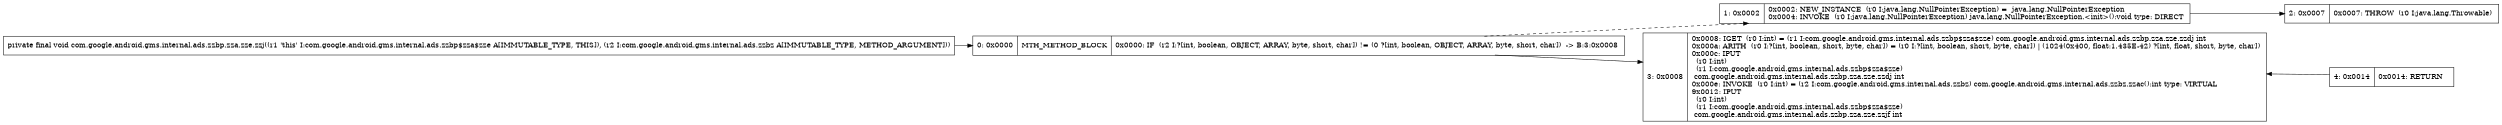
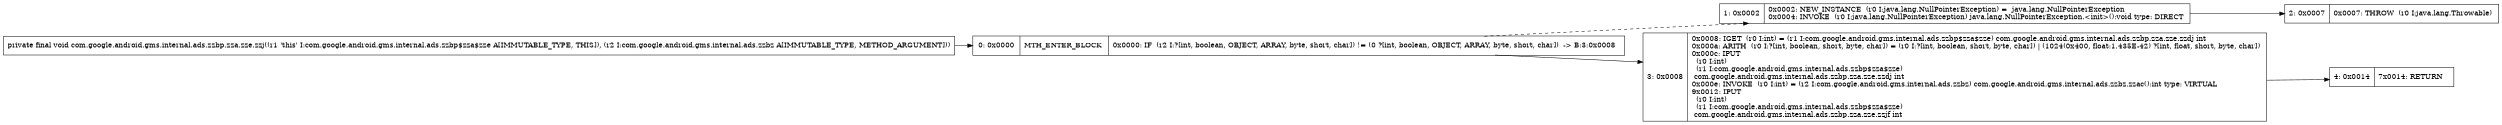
(1064, 45) -> (1063, 45)
(2301, 74) -> (2295, 80)
(2414, 77) -> (2414, 77)
